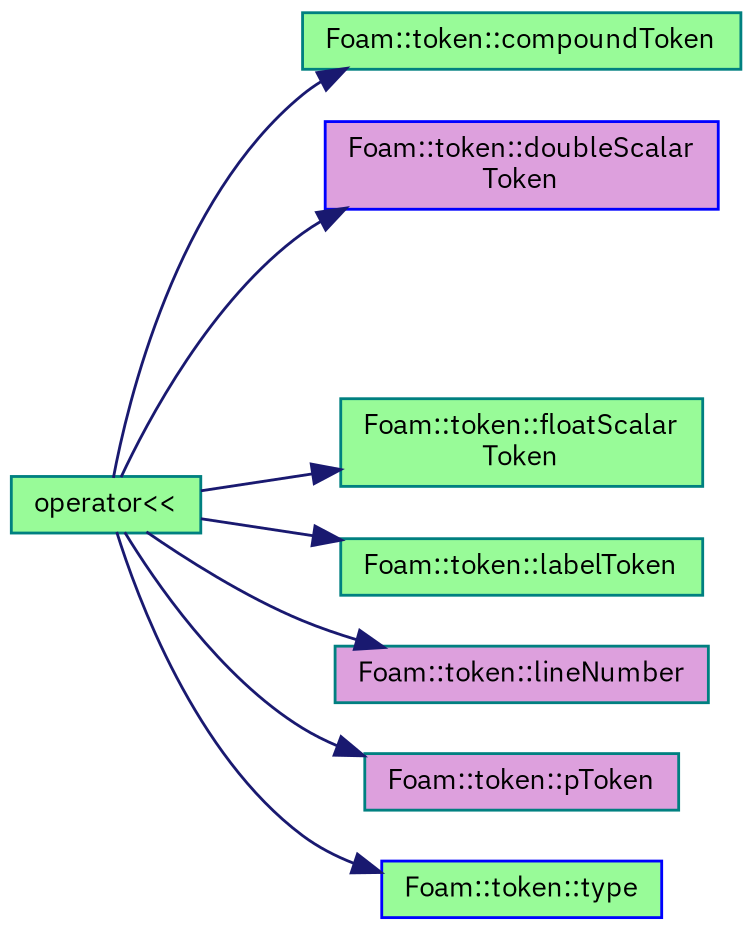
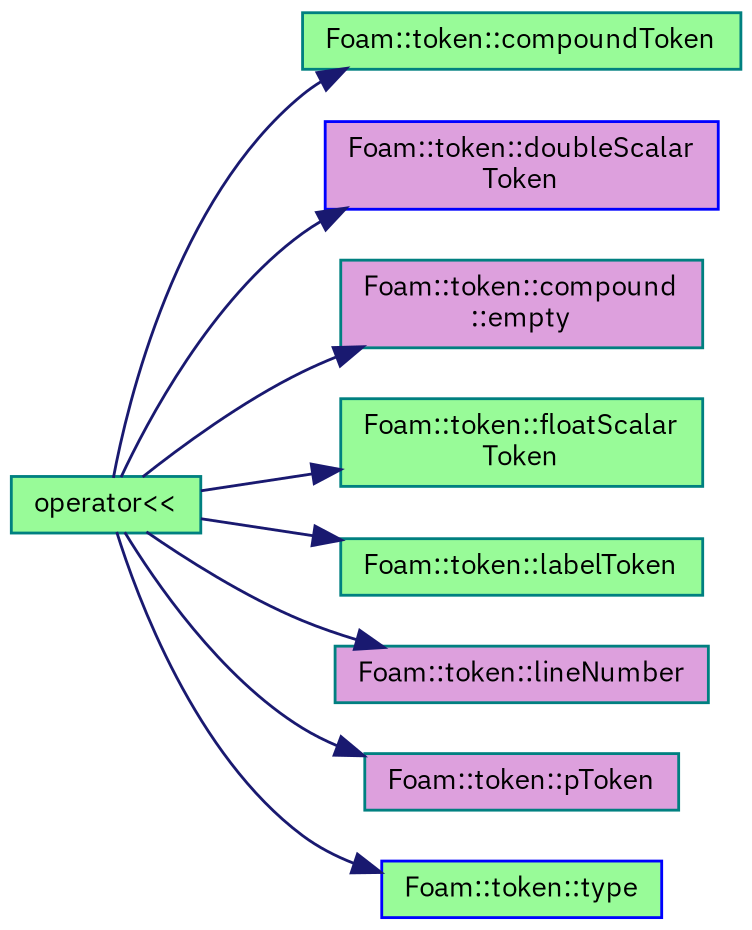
none -> (522, 304)
